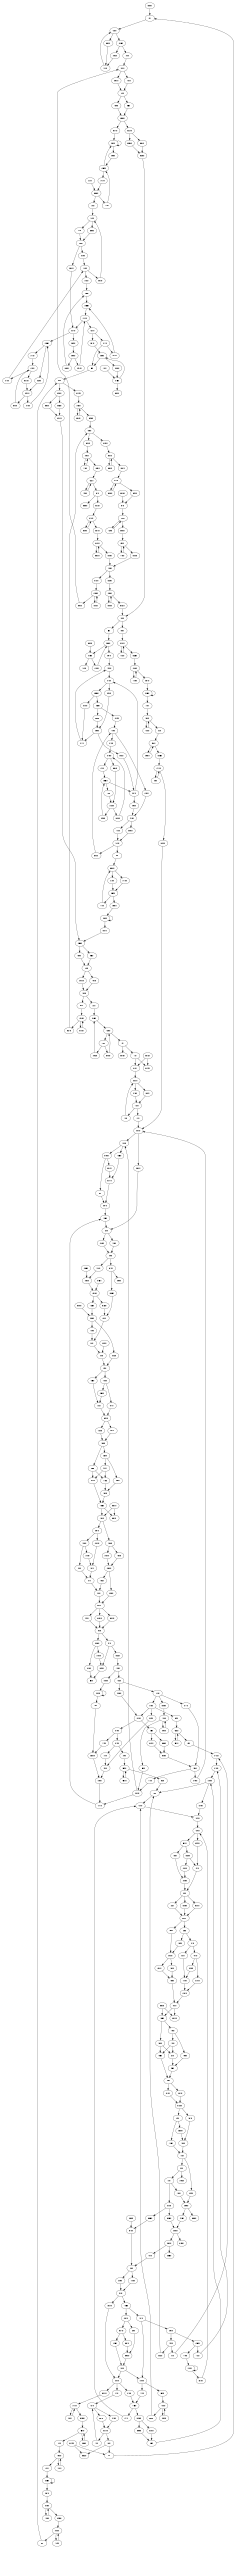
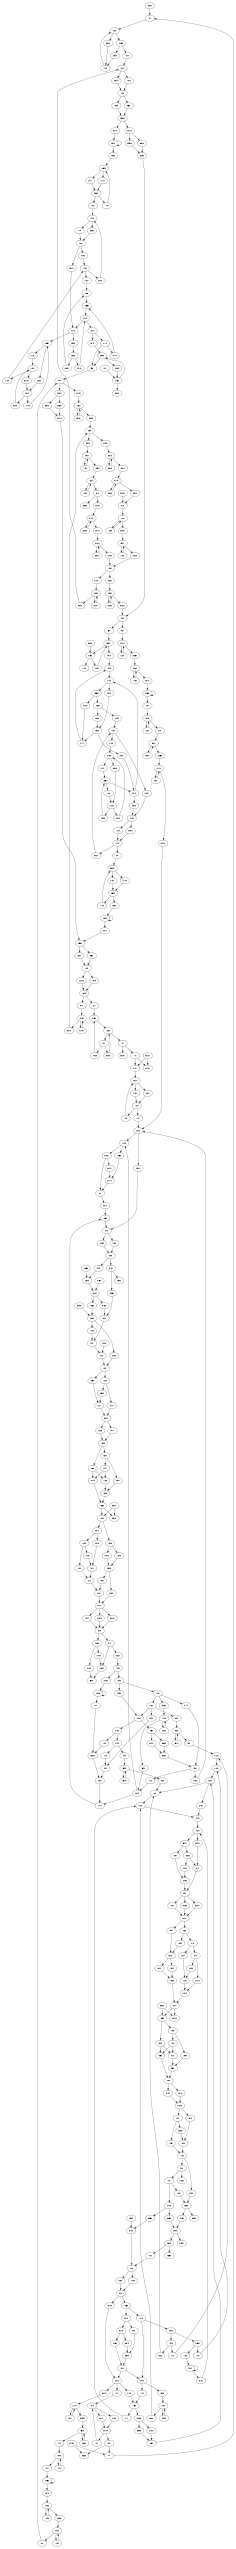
(106, 156) -> (98, 174)
(108, 1192) -> (105, 1186)
